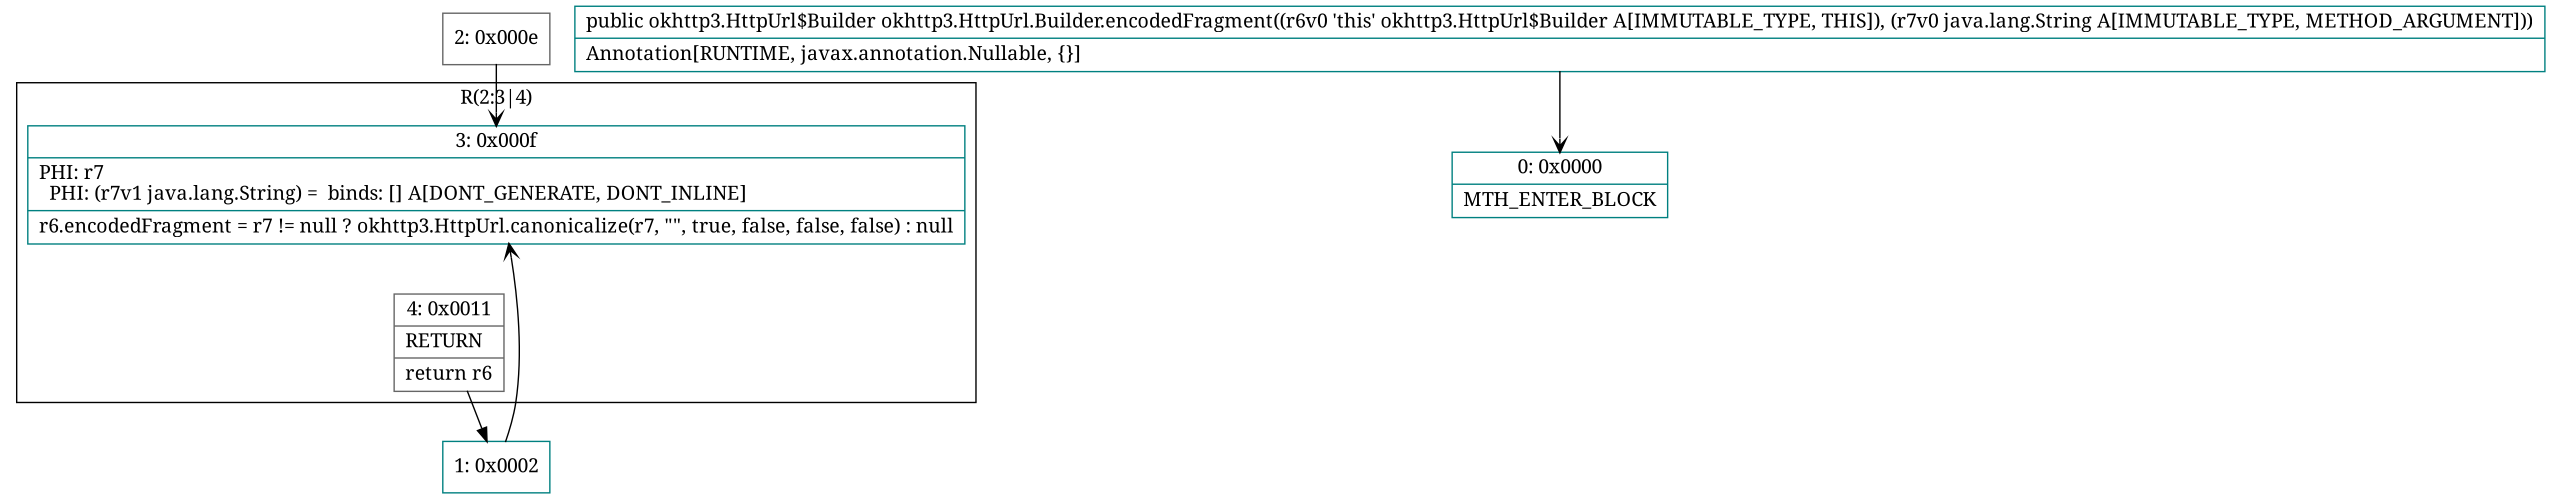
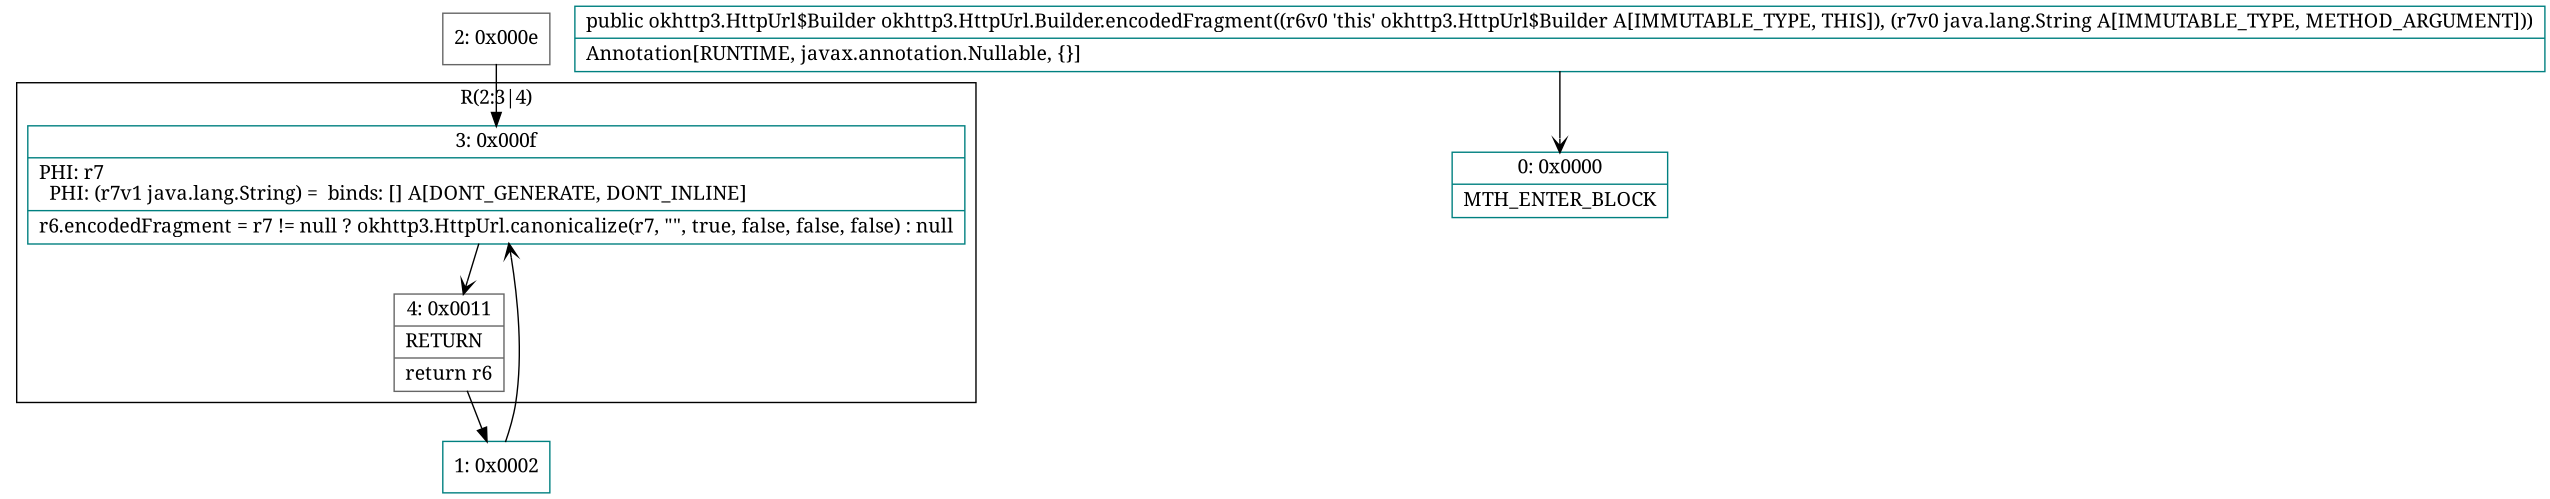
(496, 92) -> (496, 92)
none -> (473, 262)
